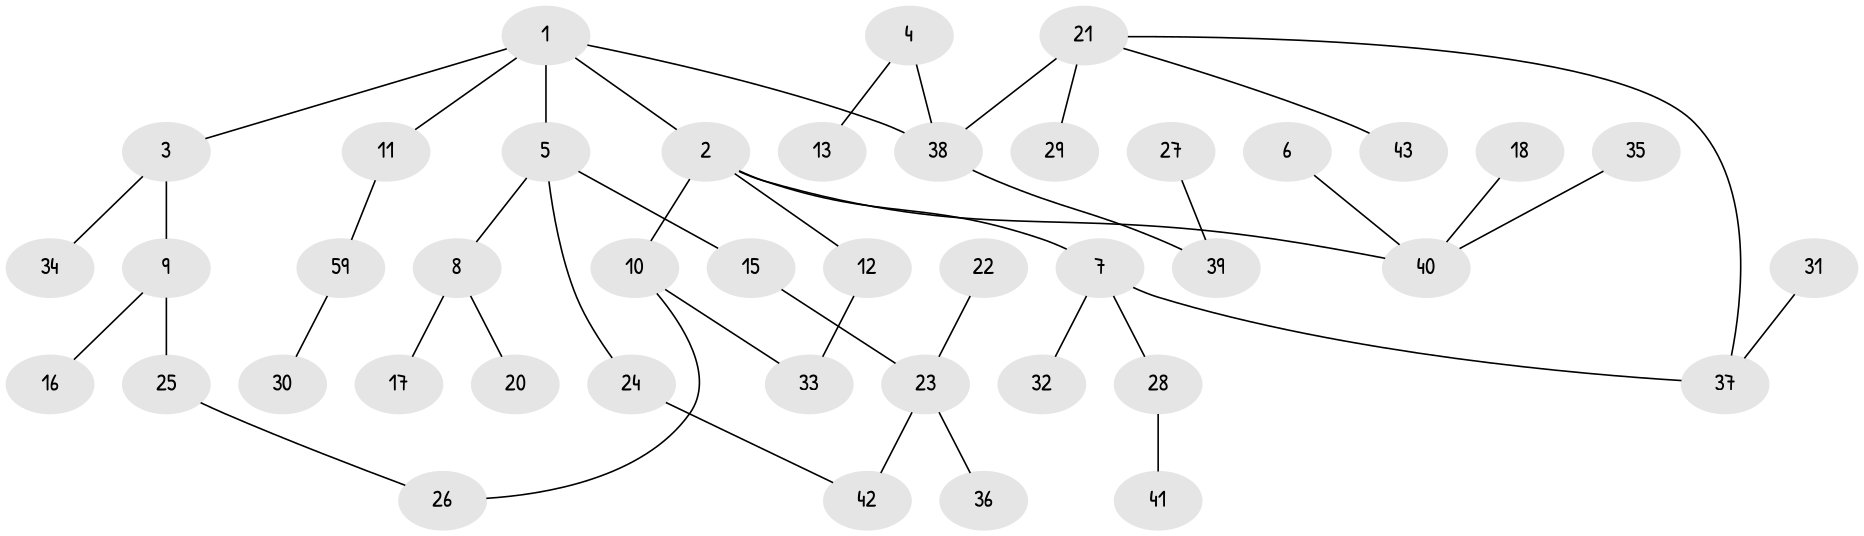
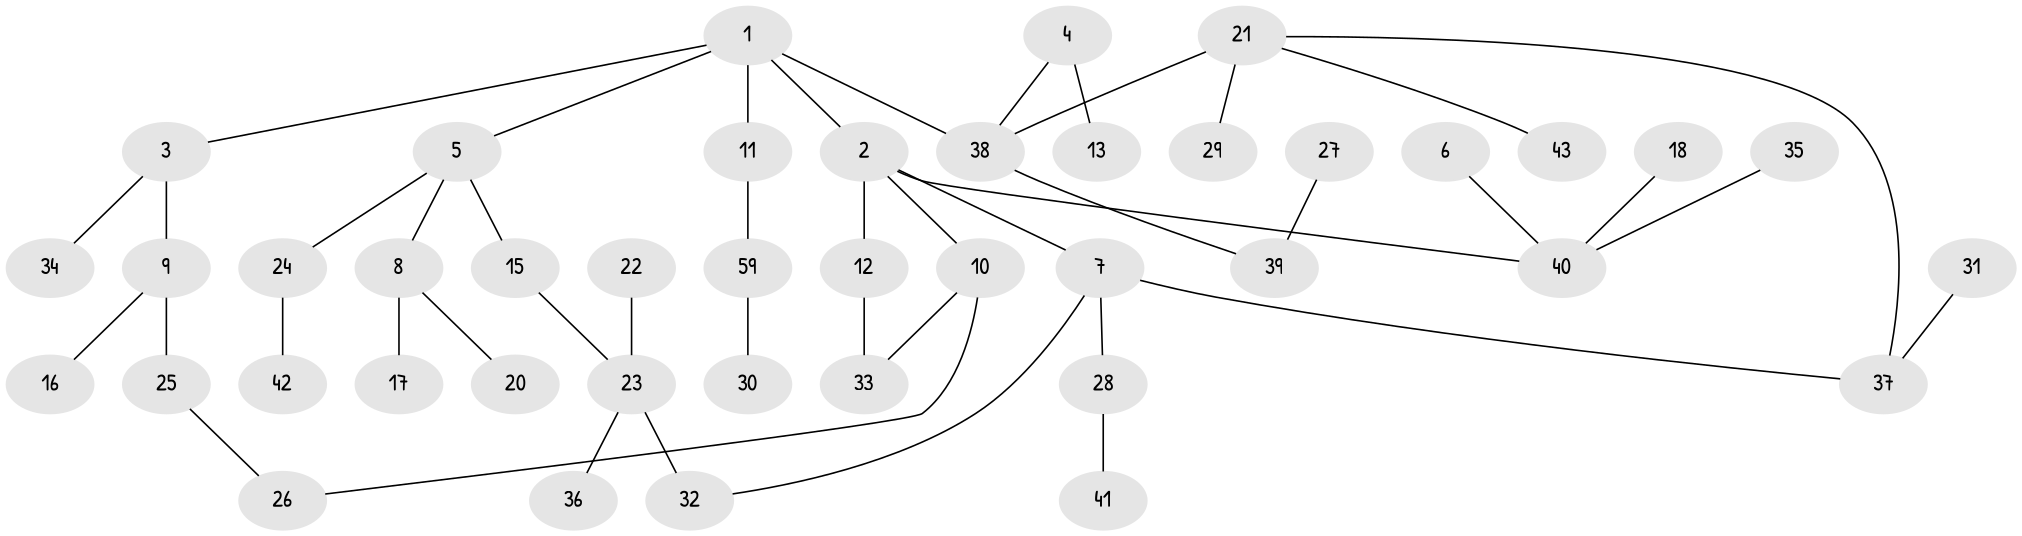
(896, 443) -> (660, 441)
